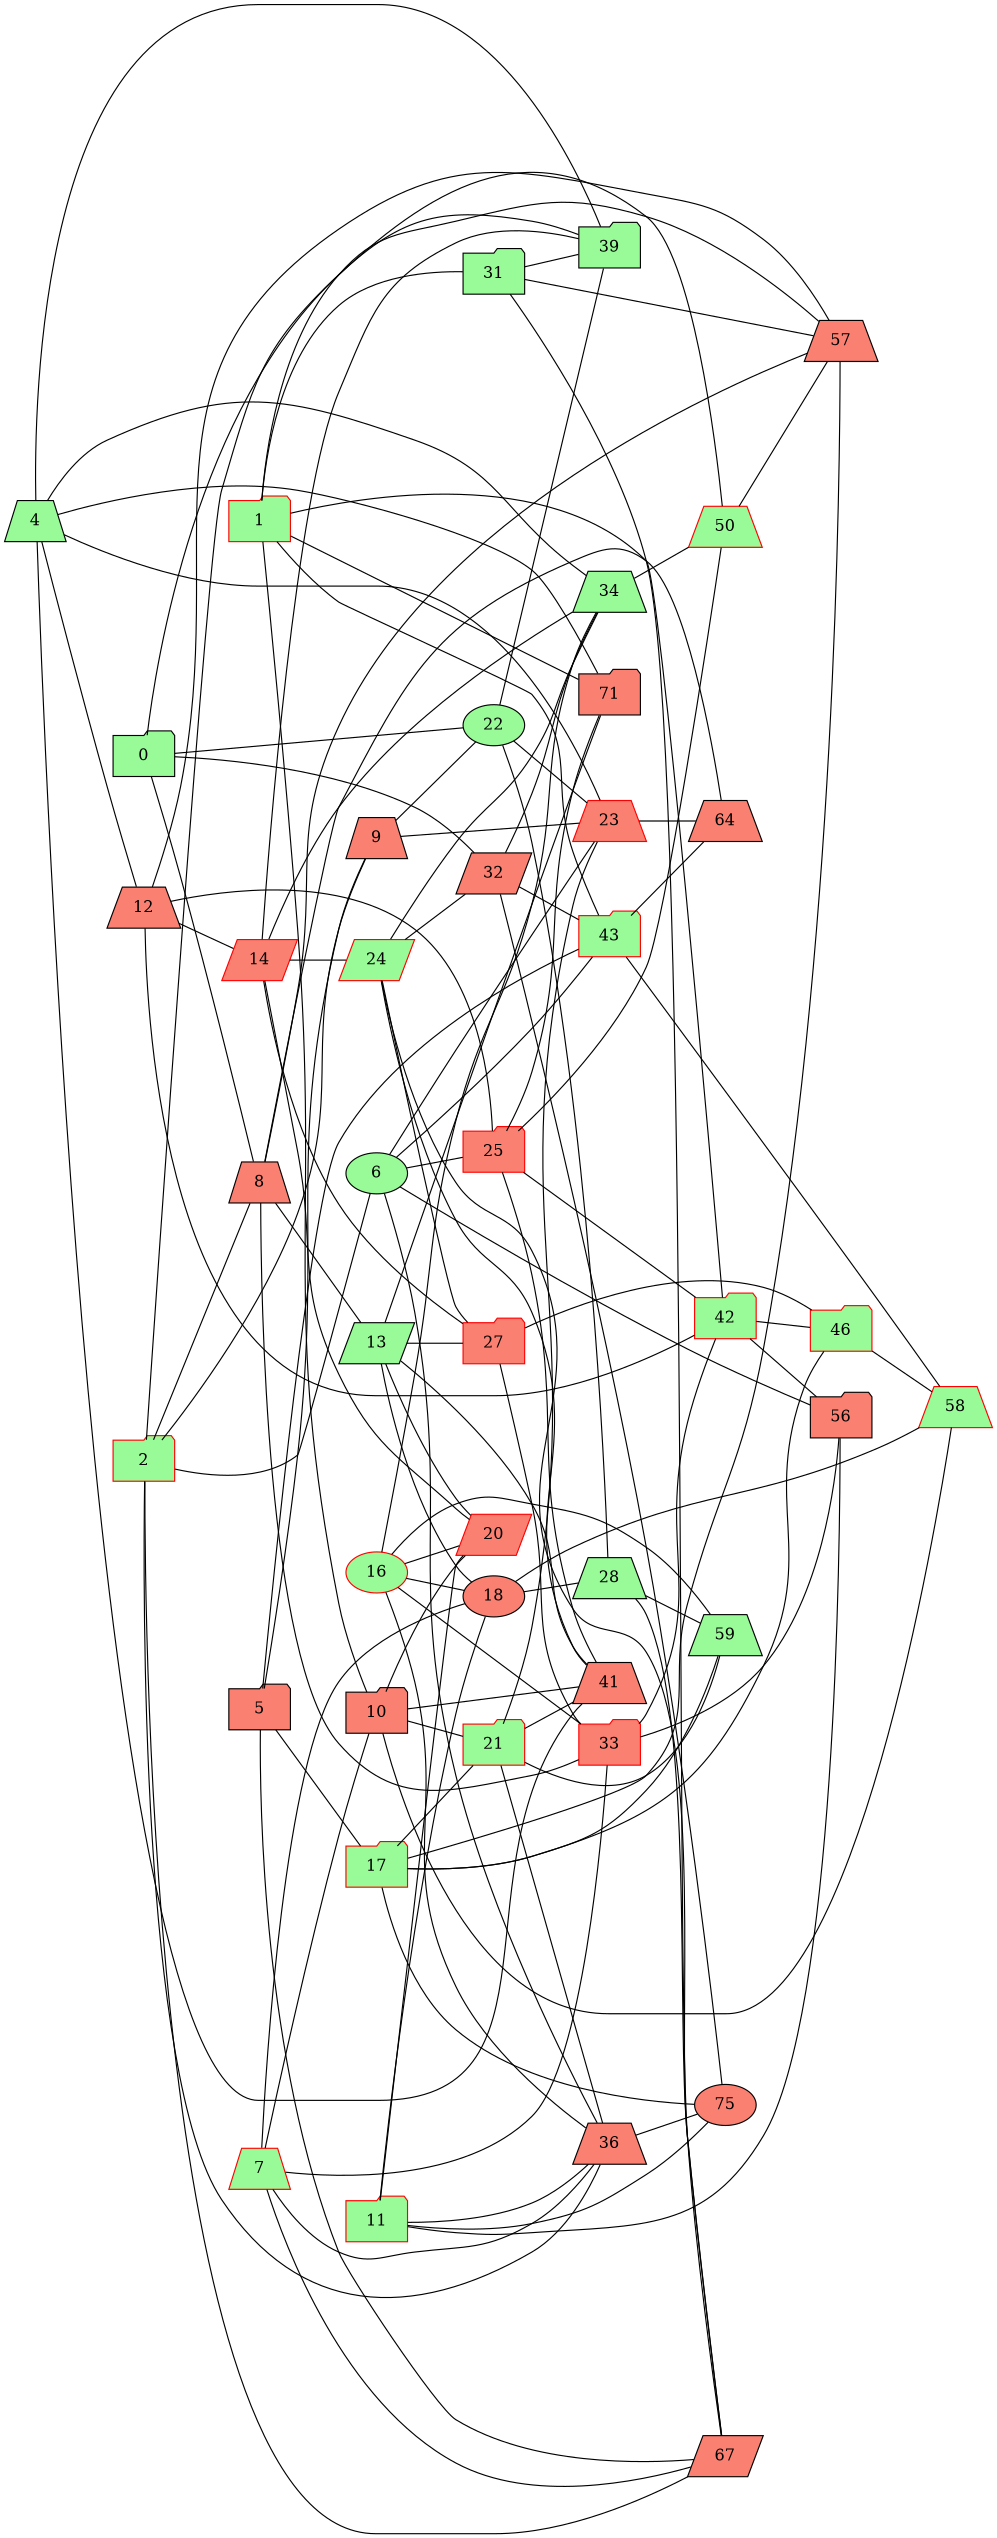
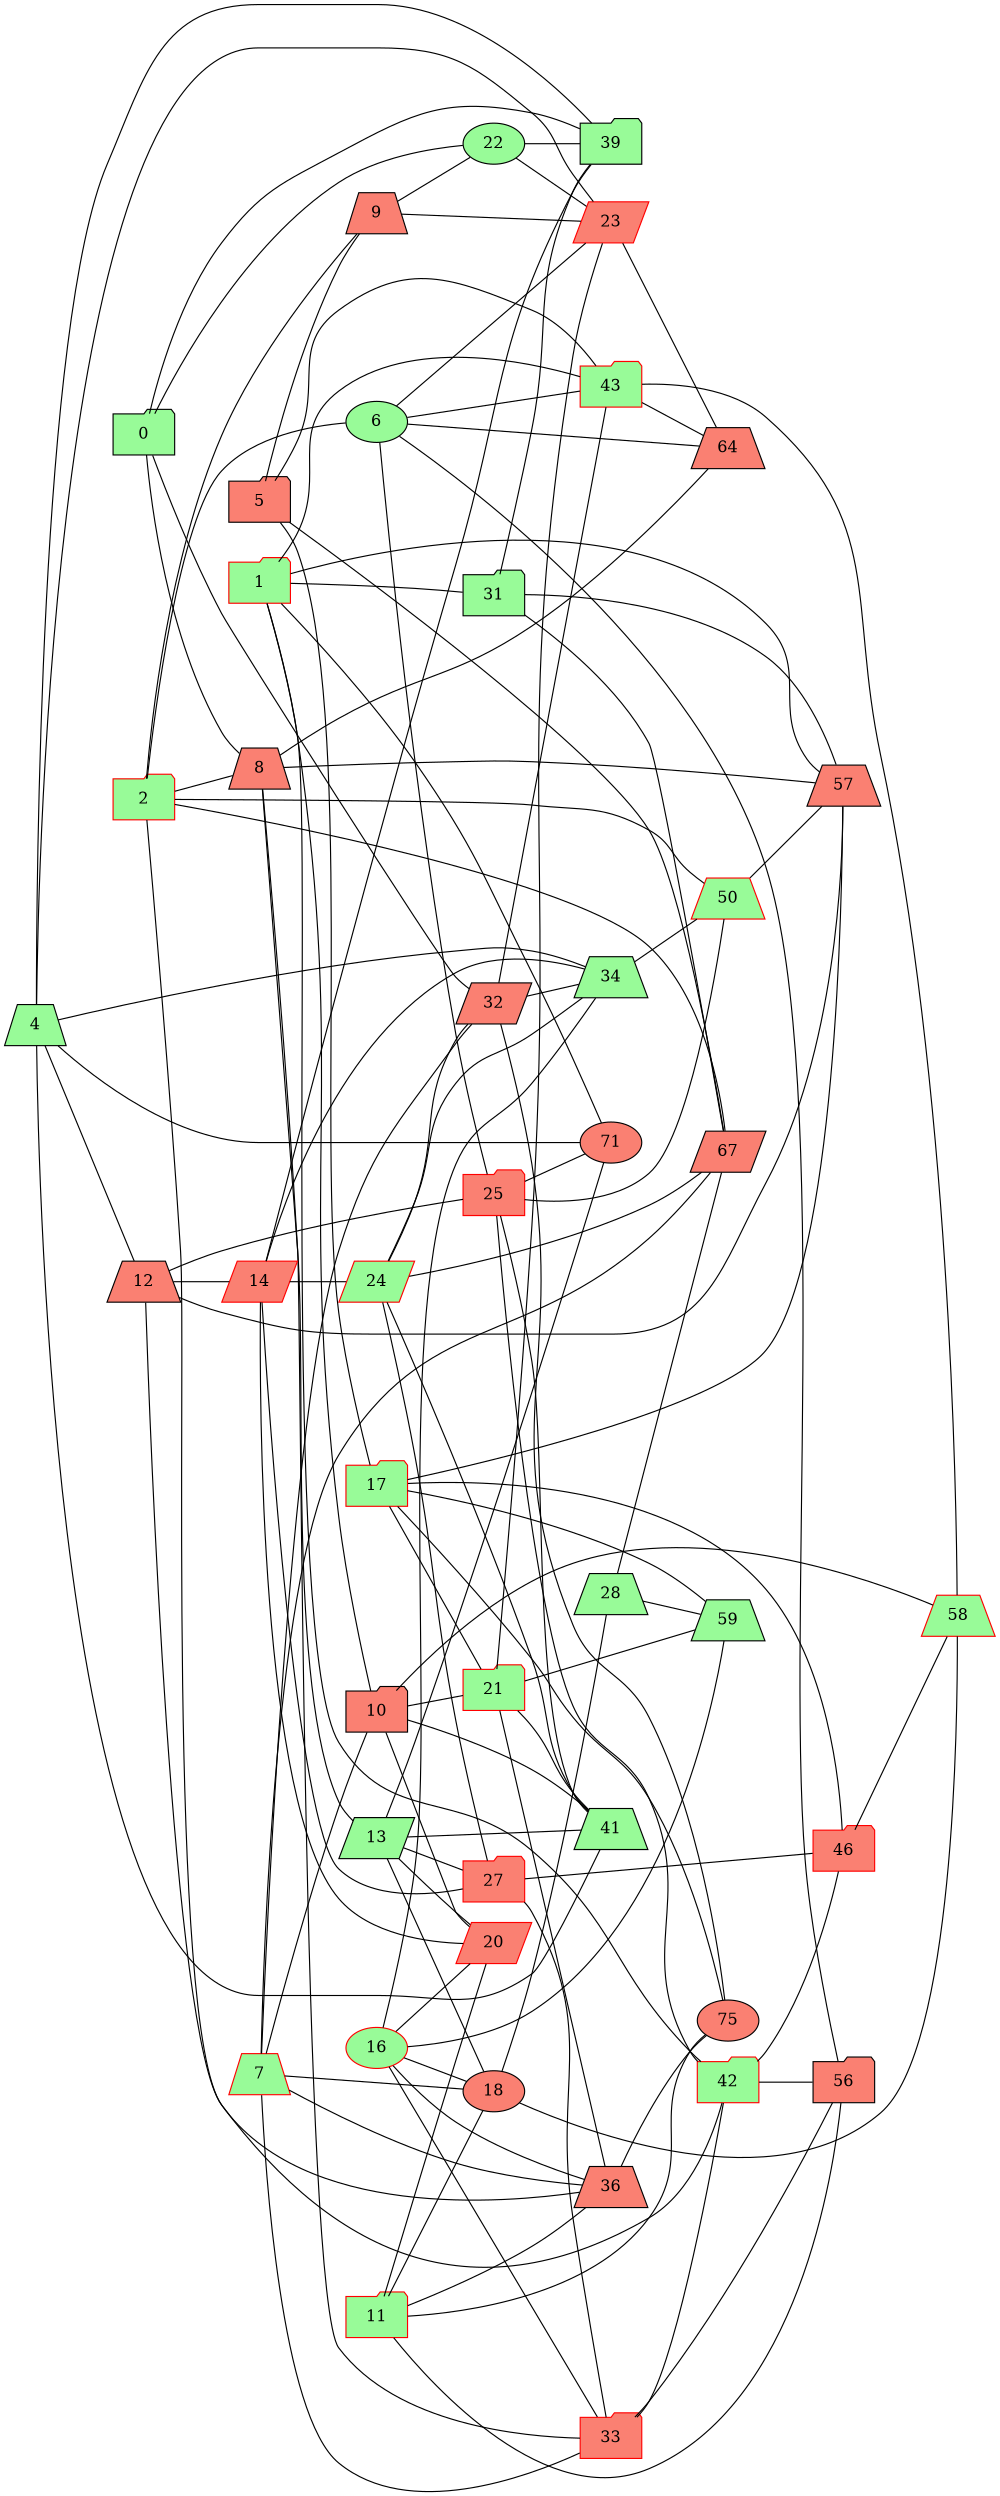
(610, 694) -> (611, 1143)
(610, 821) -> (611, 222)
(578, 1148) -> none
(841, 1331) -> (844, 1851)
none -> (294, 1545)
(434, 1647) -> (553, 435)
(610, 1683) -> (611, 1829)
